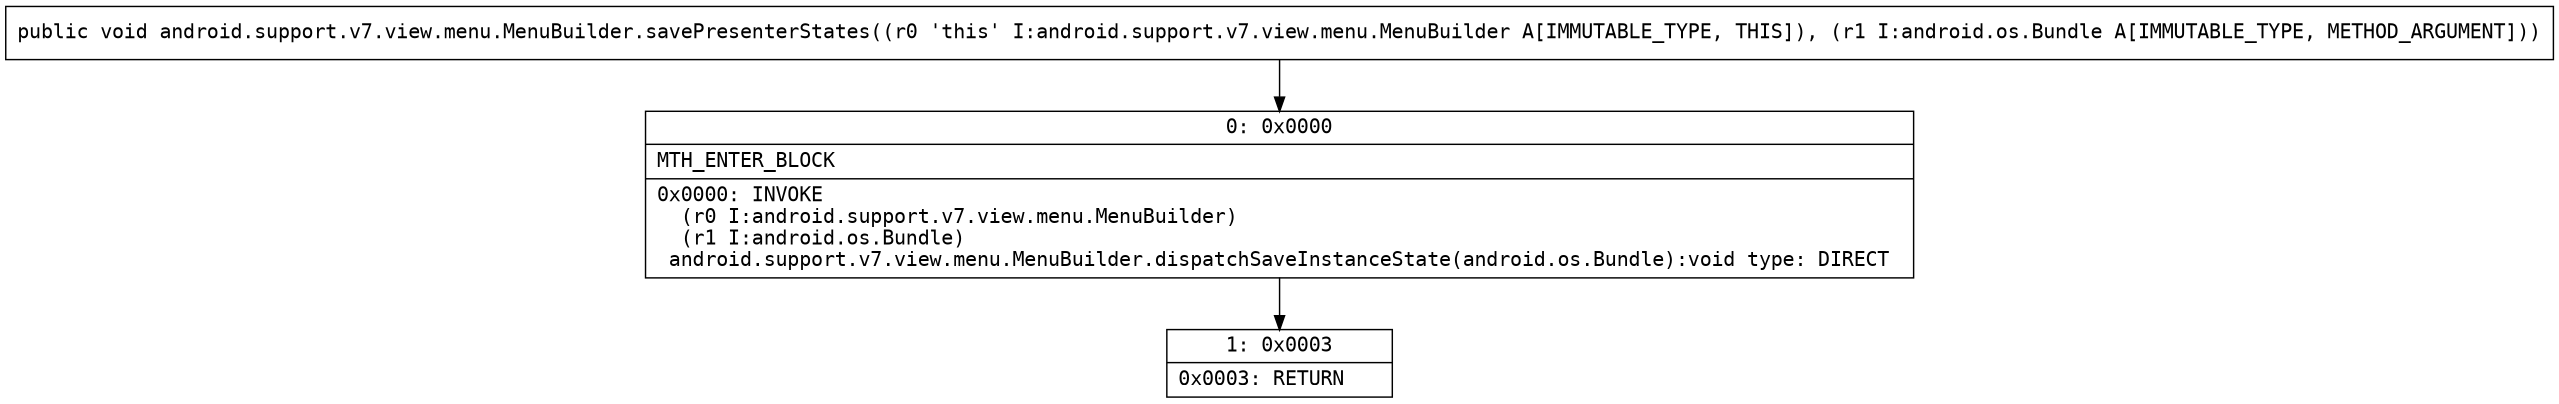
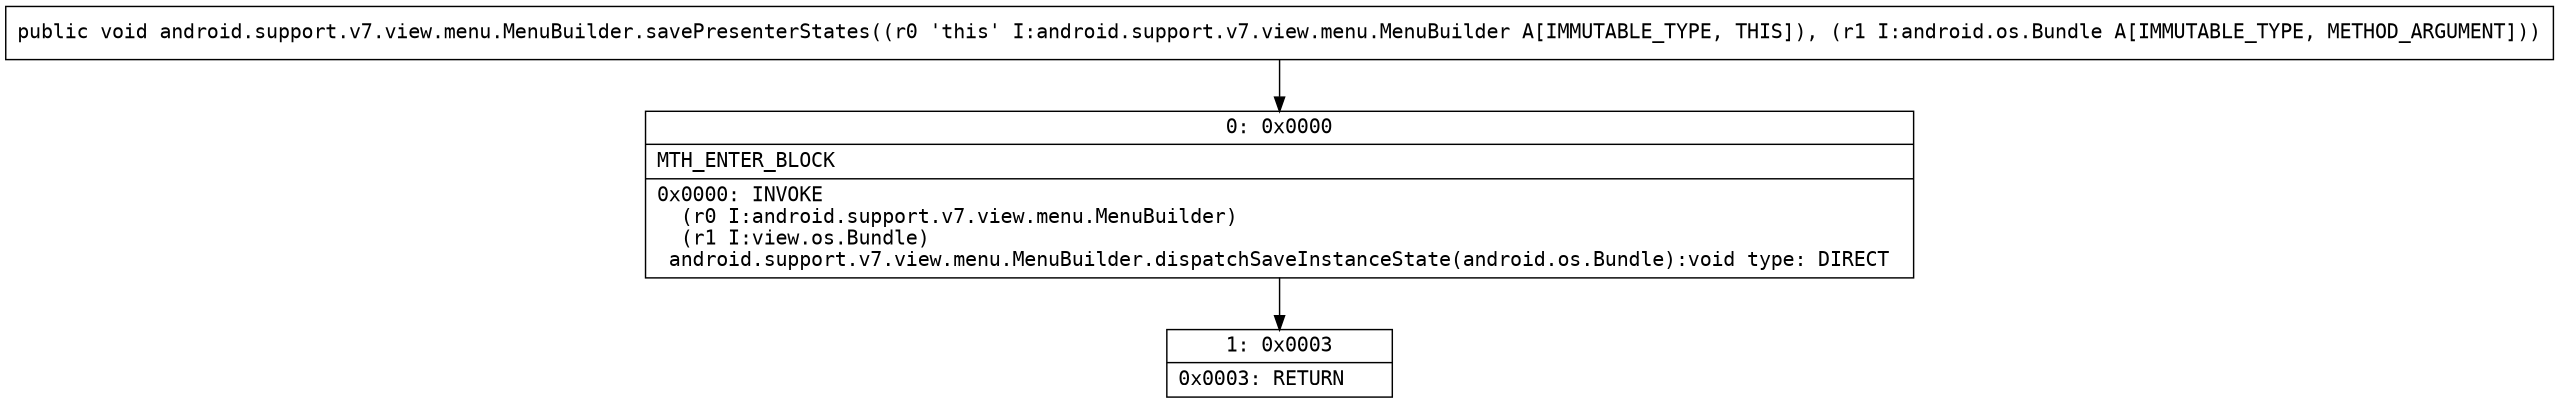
(811, 238) -> (793, 238)
